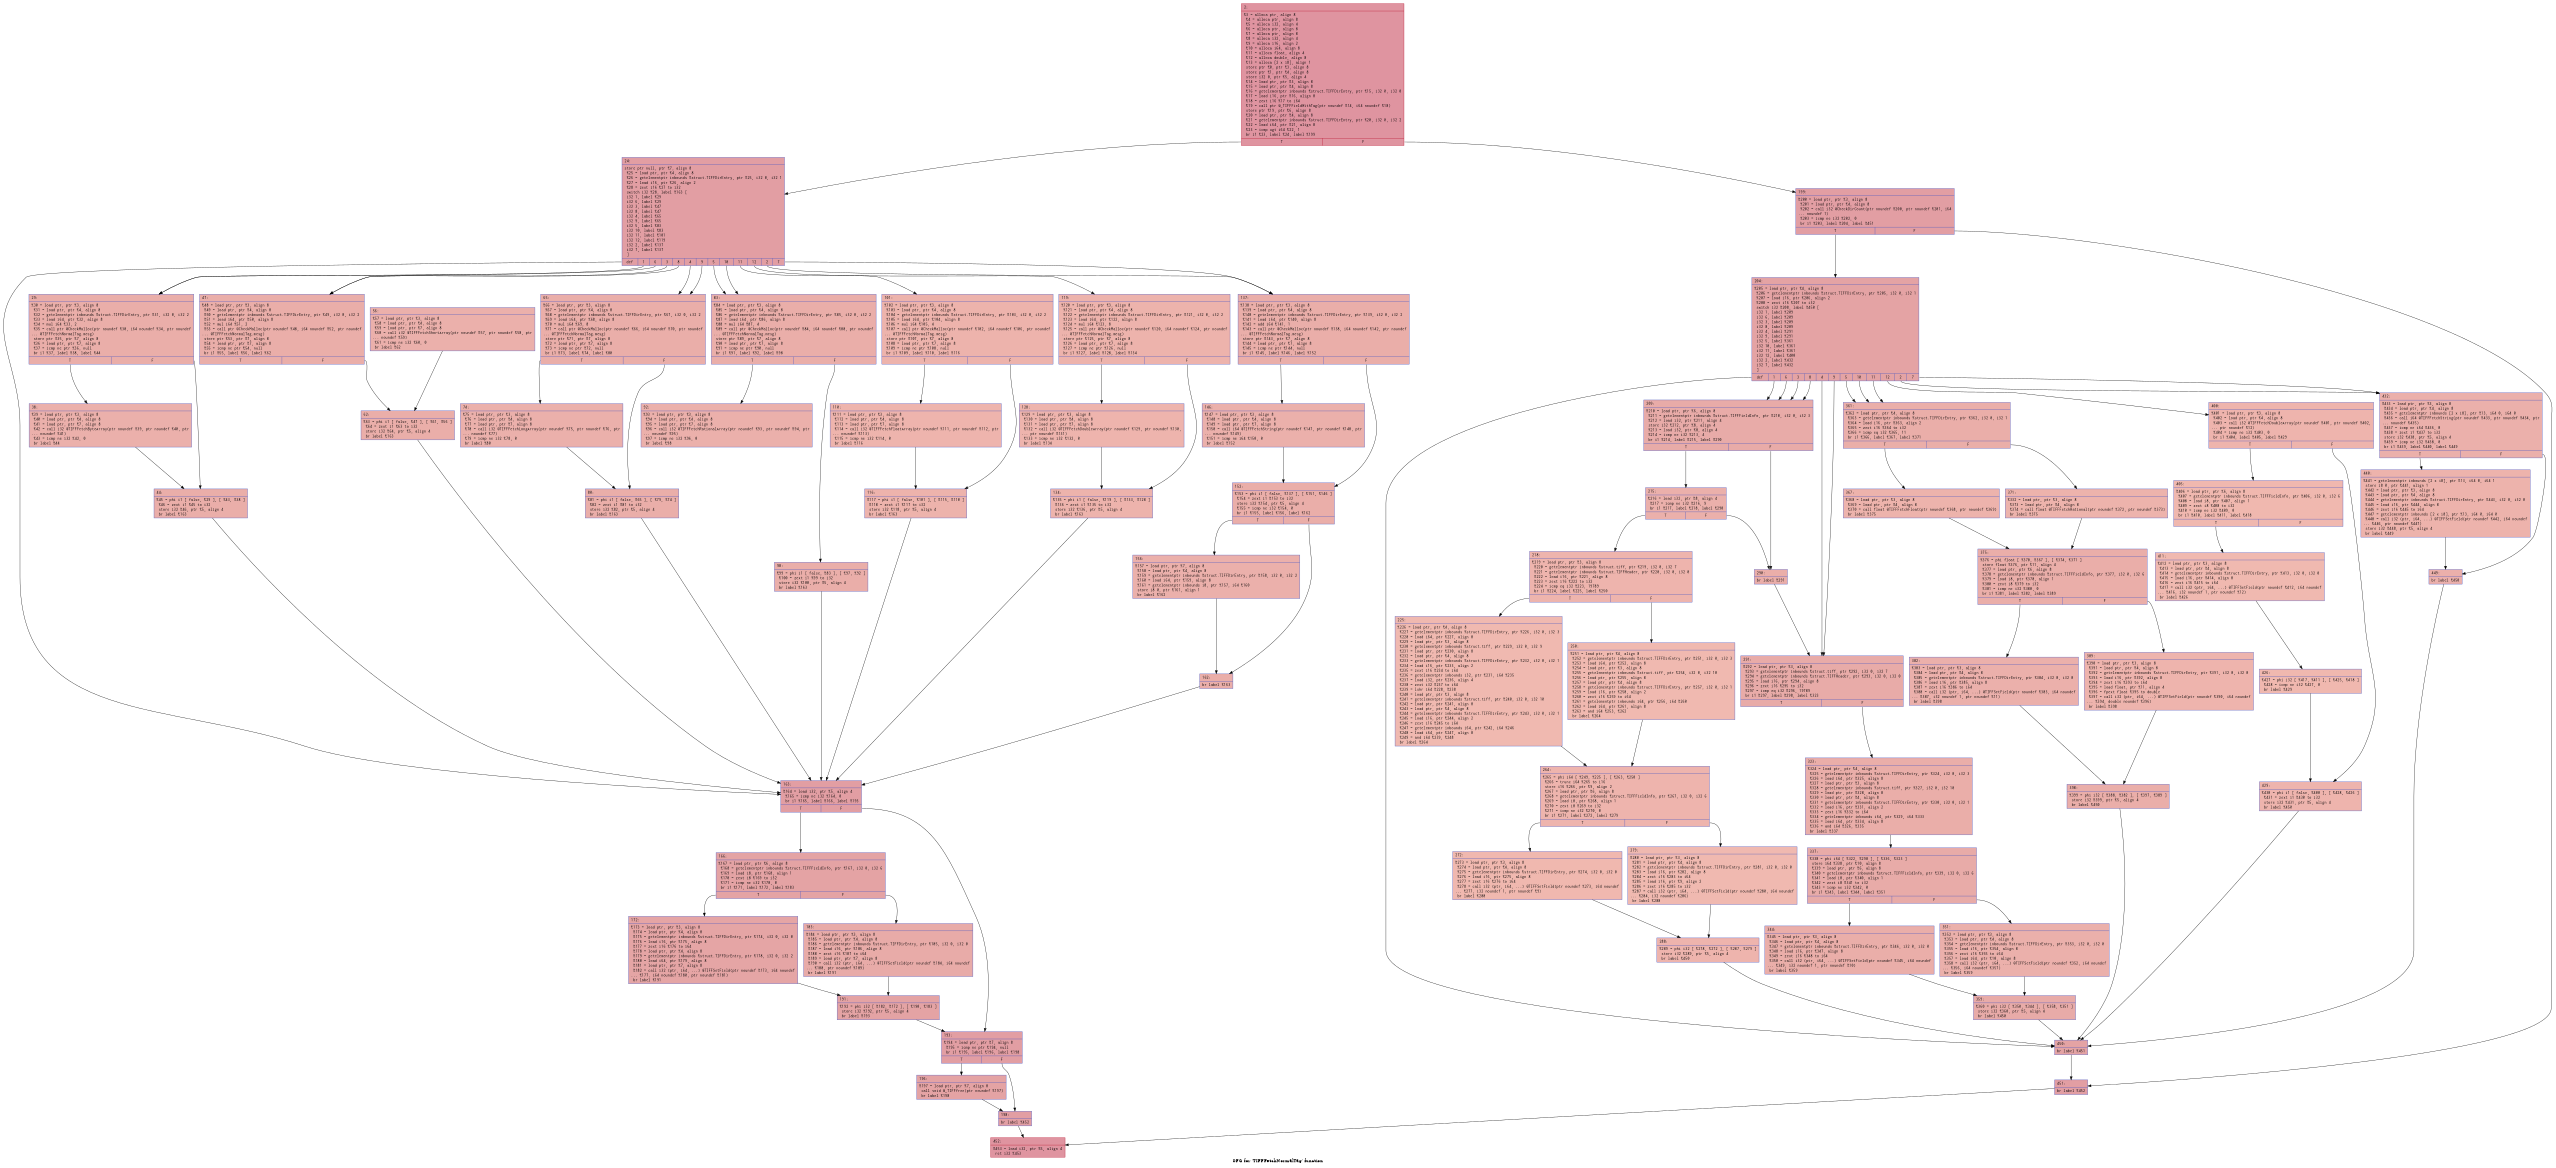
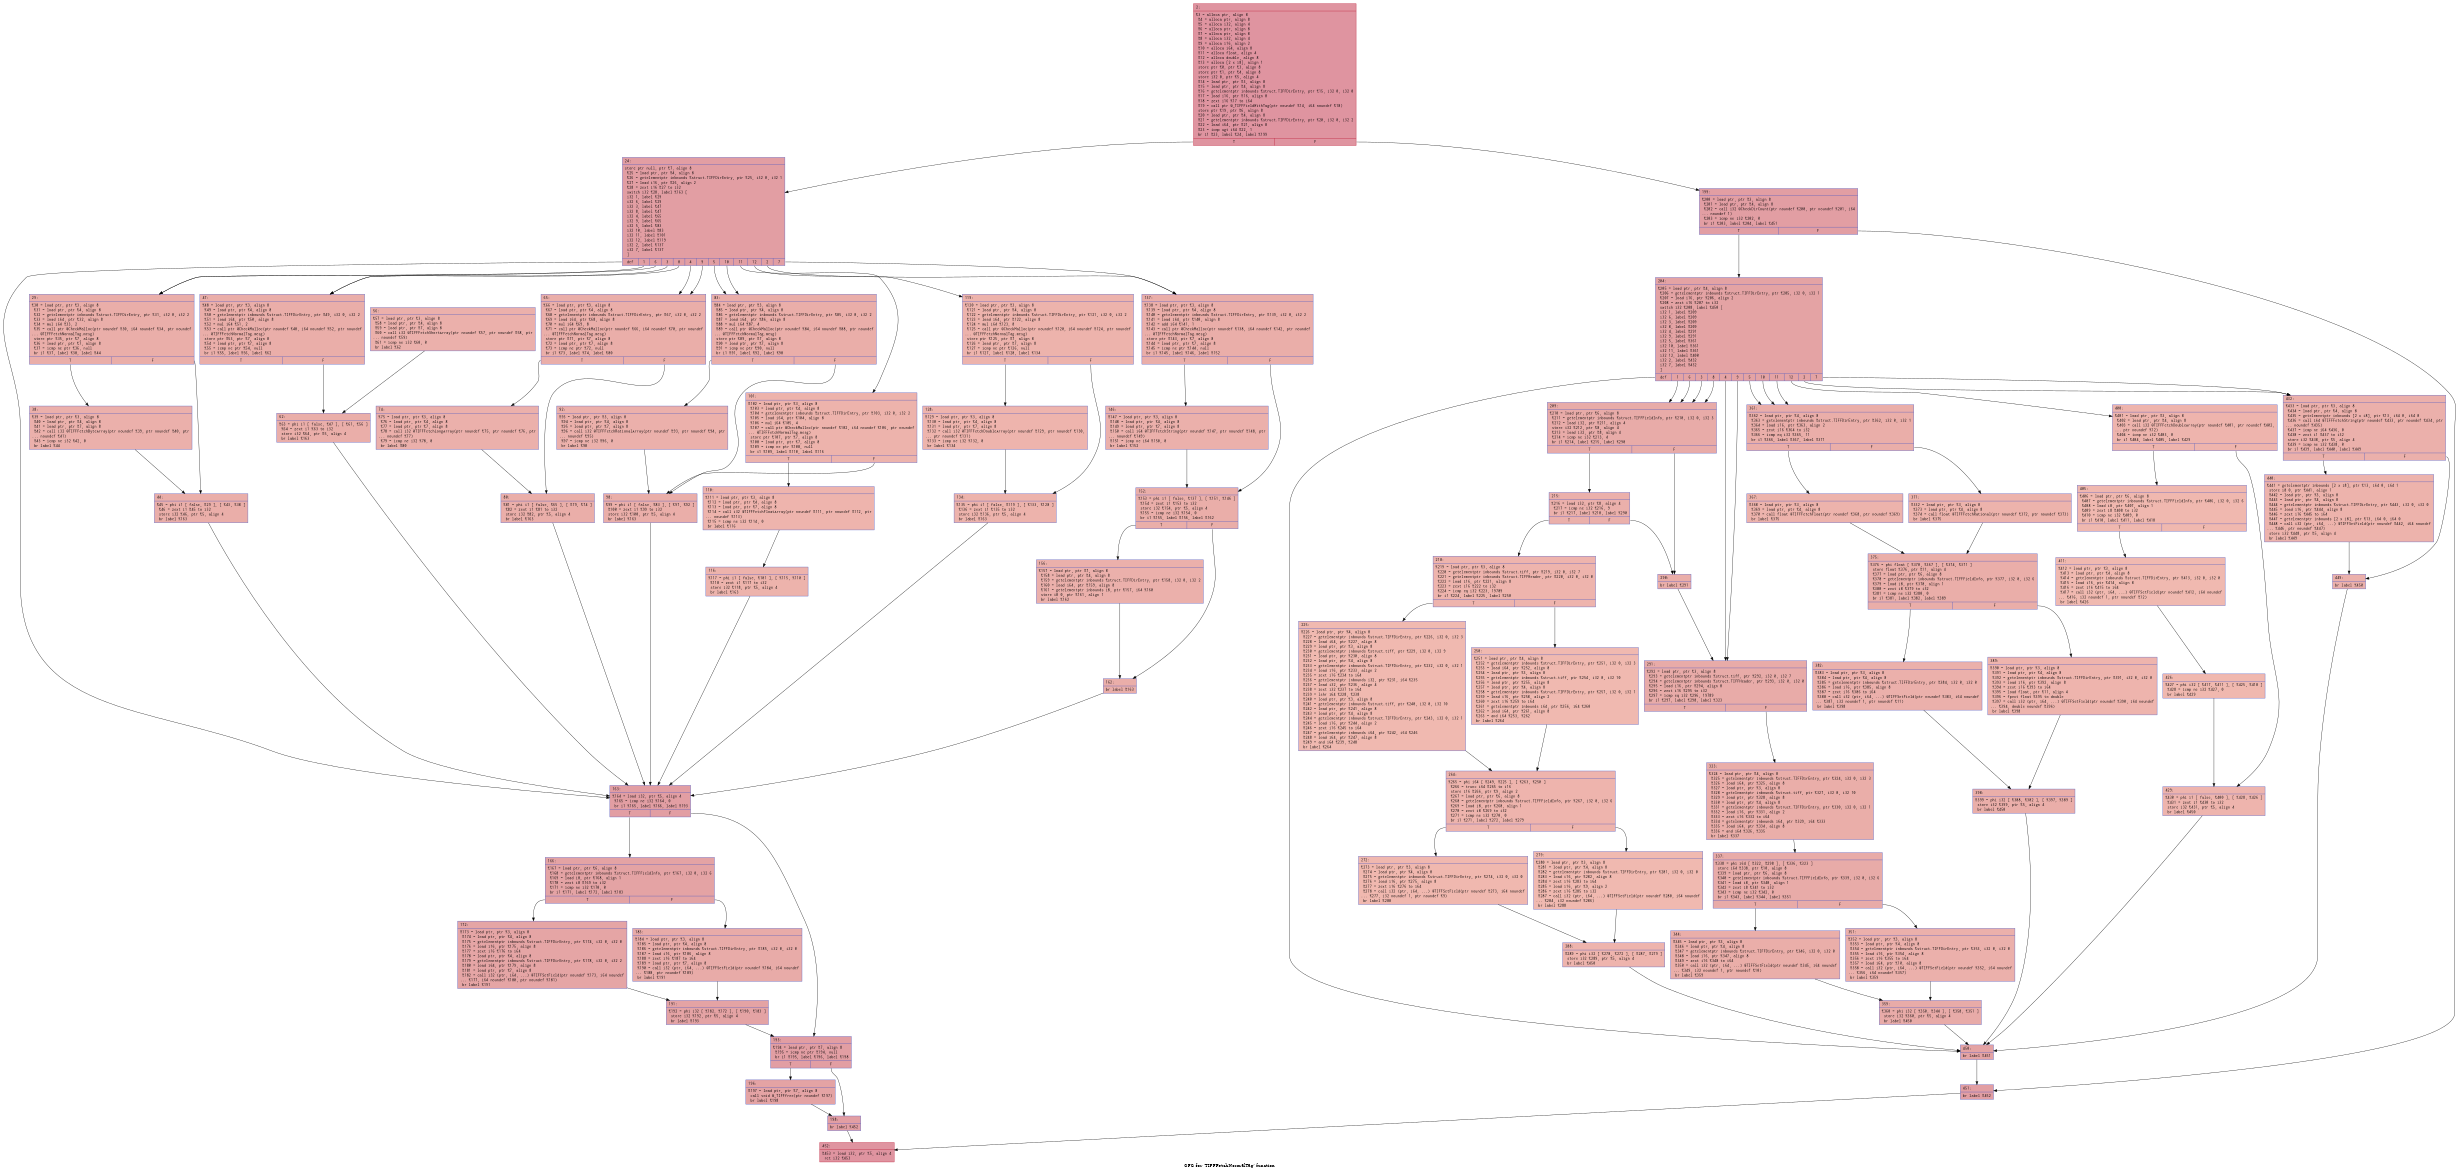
(1014, 436) -> (771, 473)
none -> (646, 470)
